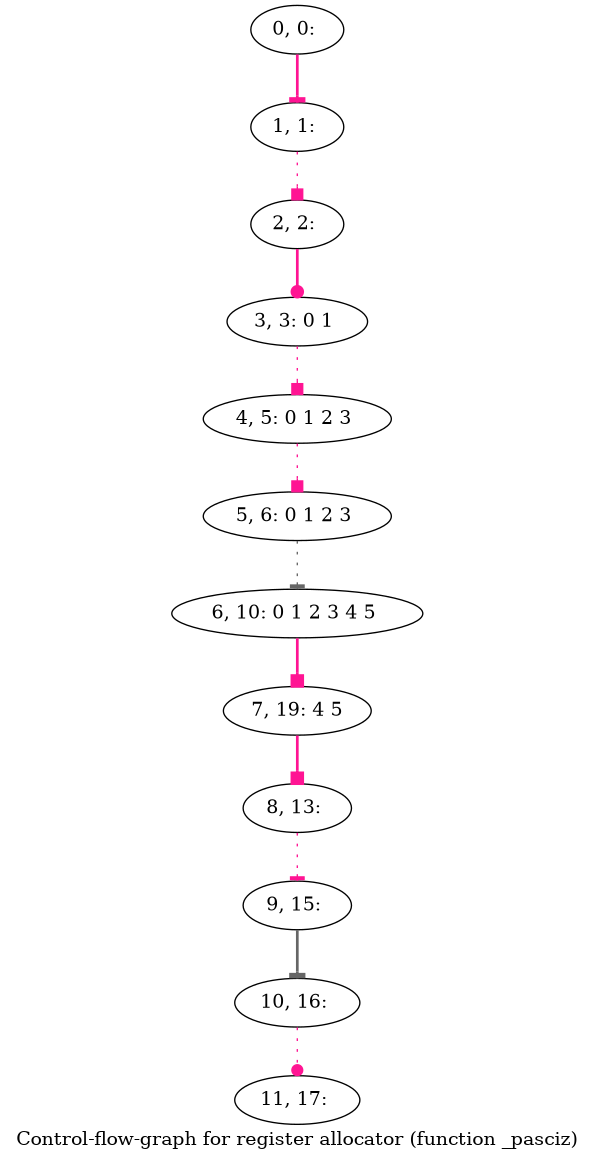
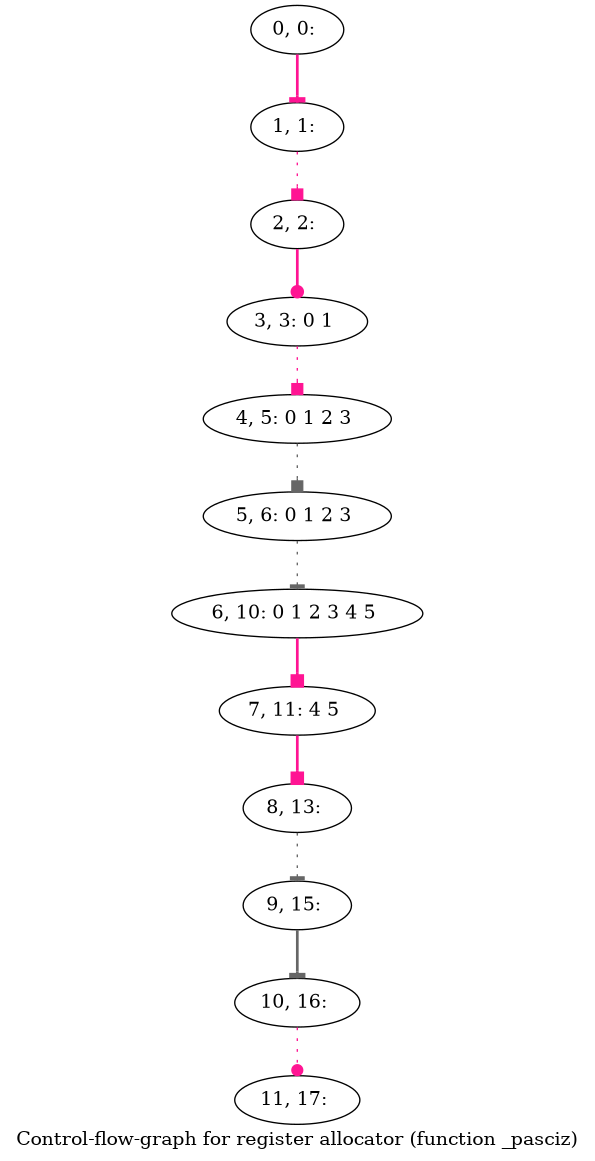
(297, 461) -> (297, 461)
(297, 711) -> (297, 711)
(297, 854) -> (297, 854)
